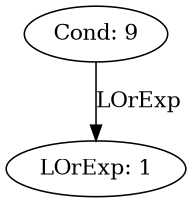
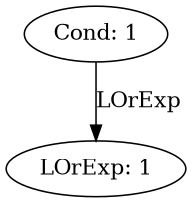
(96, 34) -> (96, 34)
